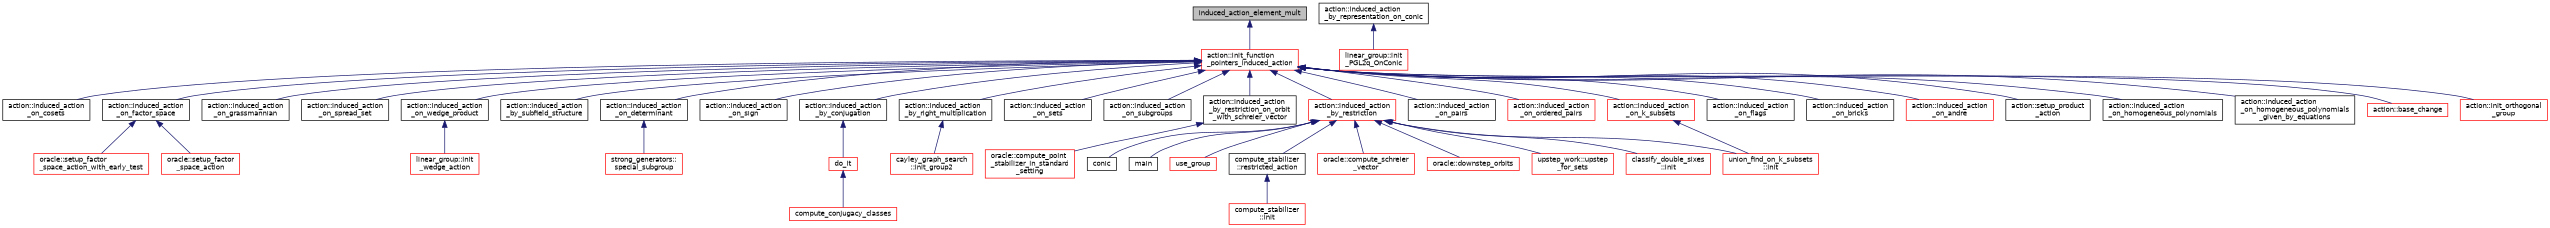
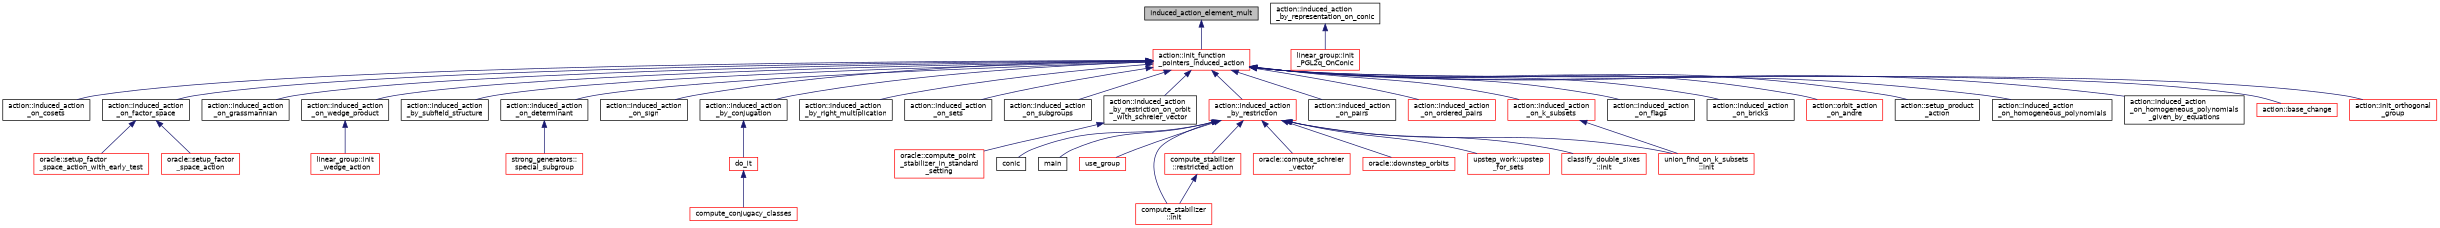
(345, 110) -> none
(1950, 110) -> (1845, 110)
none -> (1159, 149)
(932, 164) -> none
(1267, 164) -> (1203, 164)
